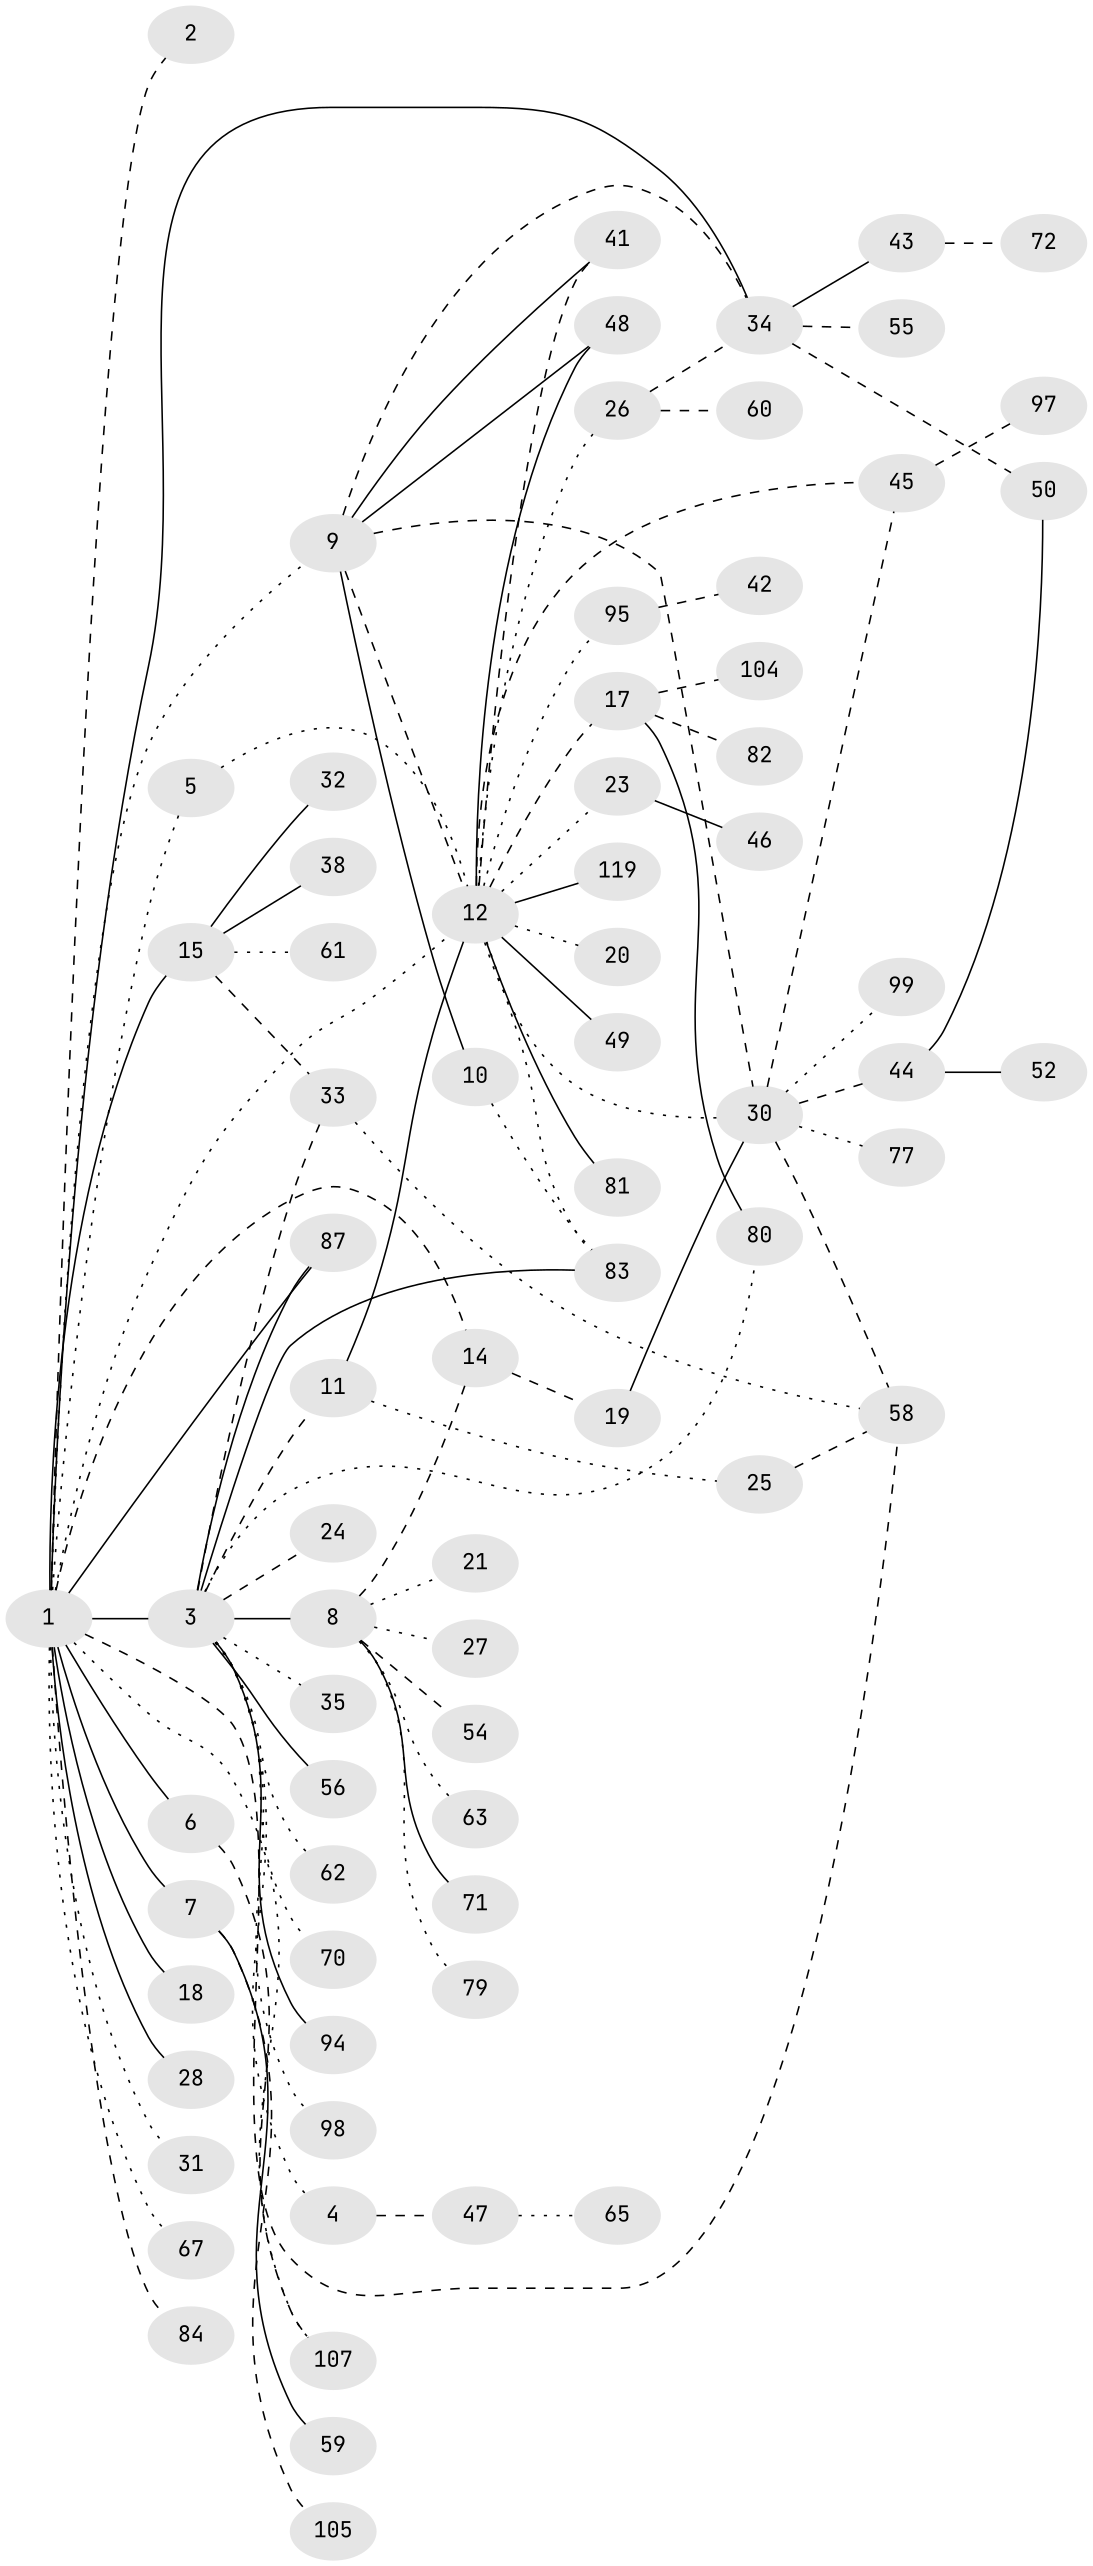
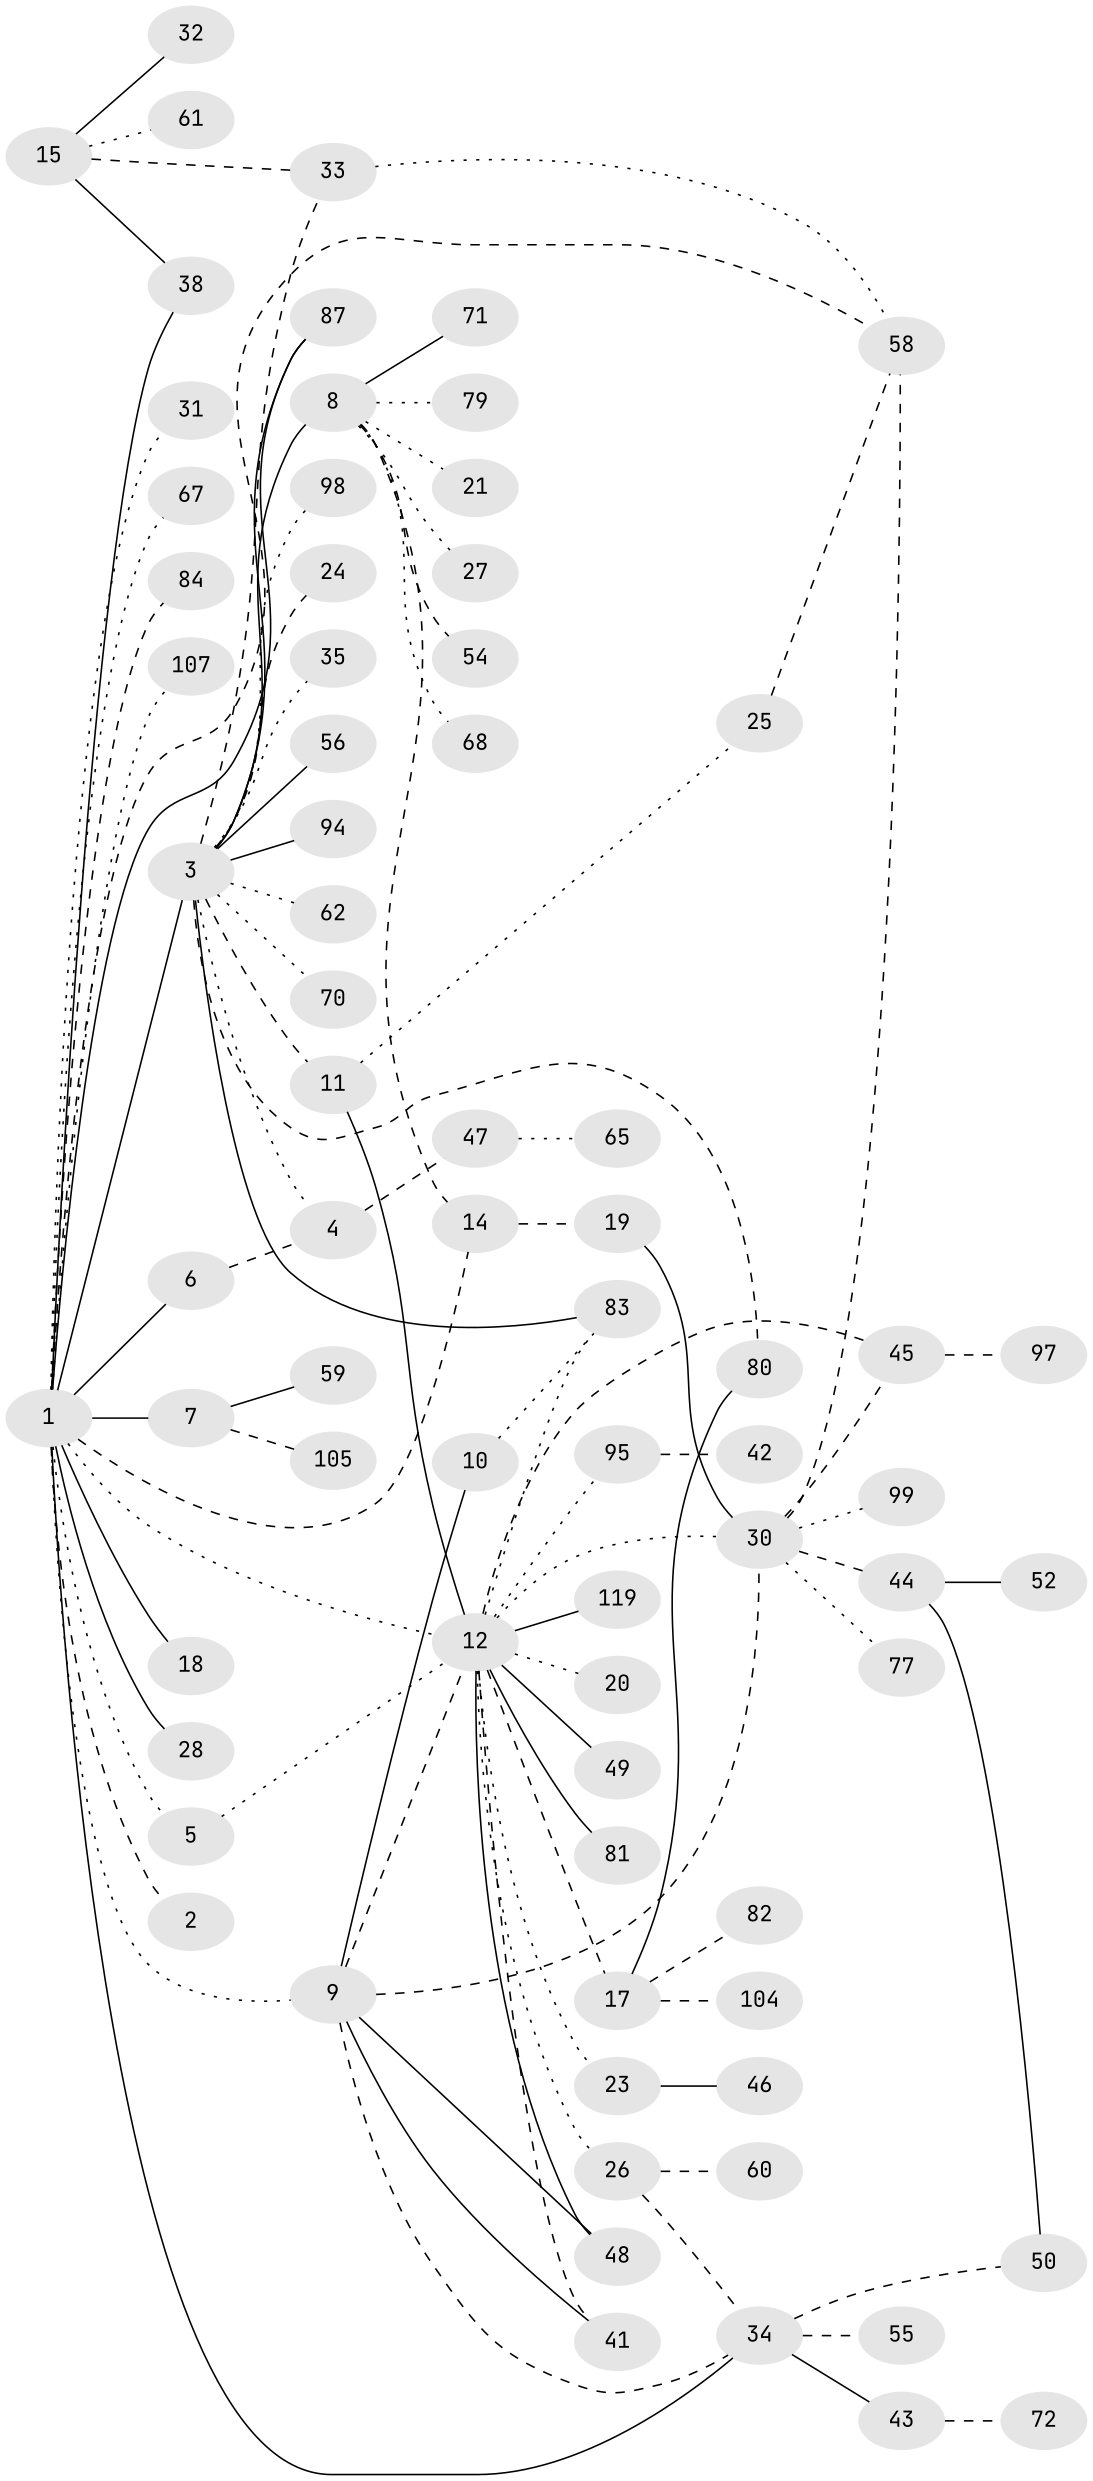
(73, 1275) -> (86, 846)
(520, 1491) -> (481, 1082)
(475, 1819) -> (475, 744)
(265, 2091) -> (262, 1255)
